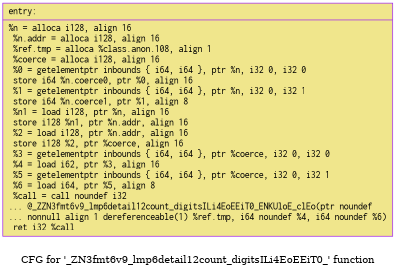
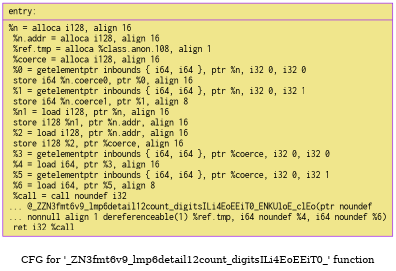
(84, 164) -> (84, 164)
